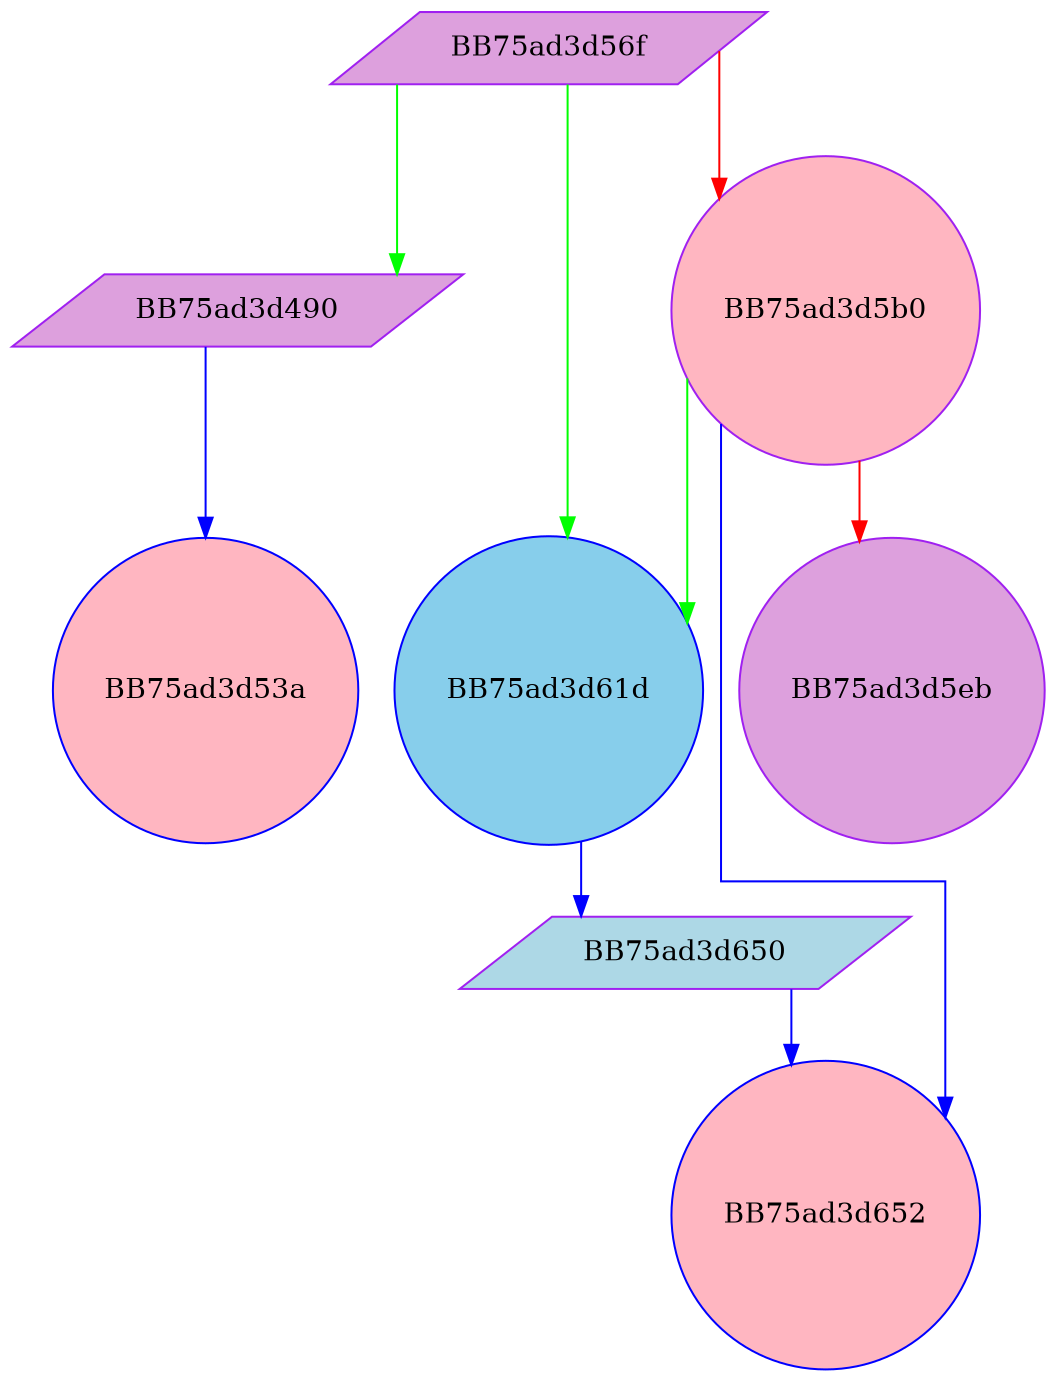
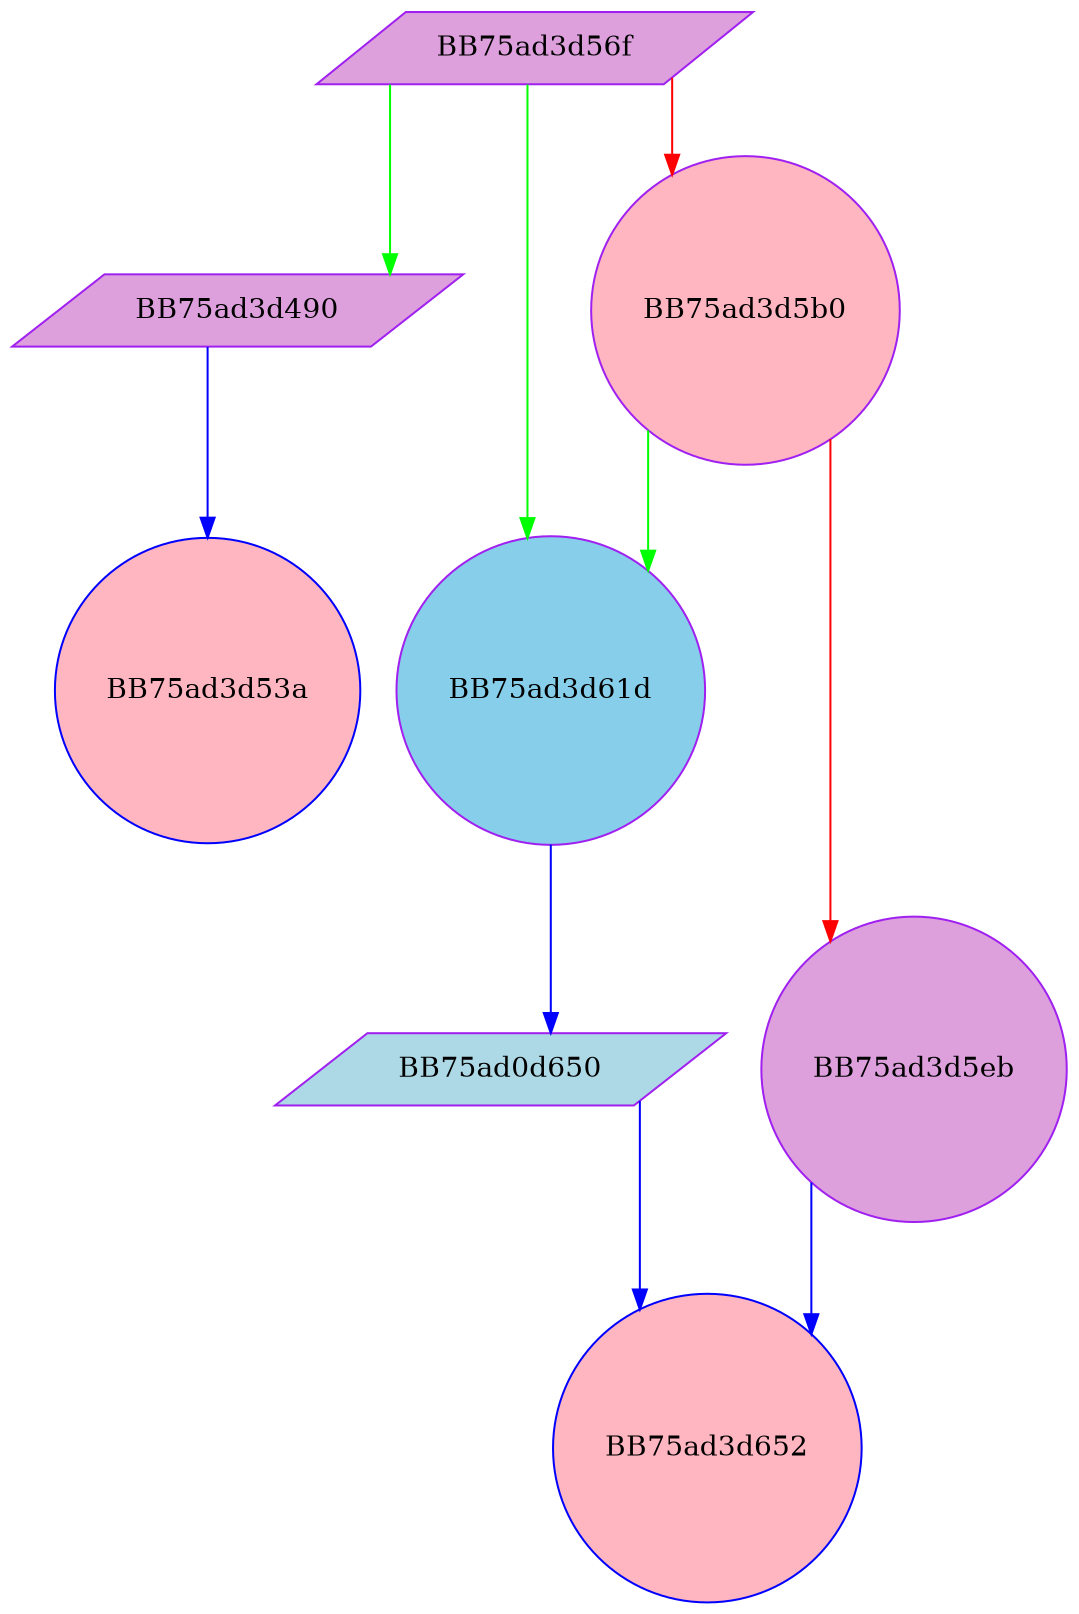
(549, 691) -> (551, 691)
(721, 873) -> (811, 1248)
(685, 953) -> (501, 1069)
